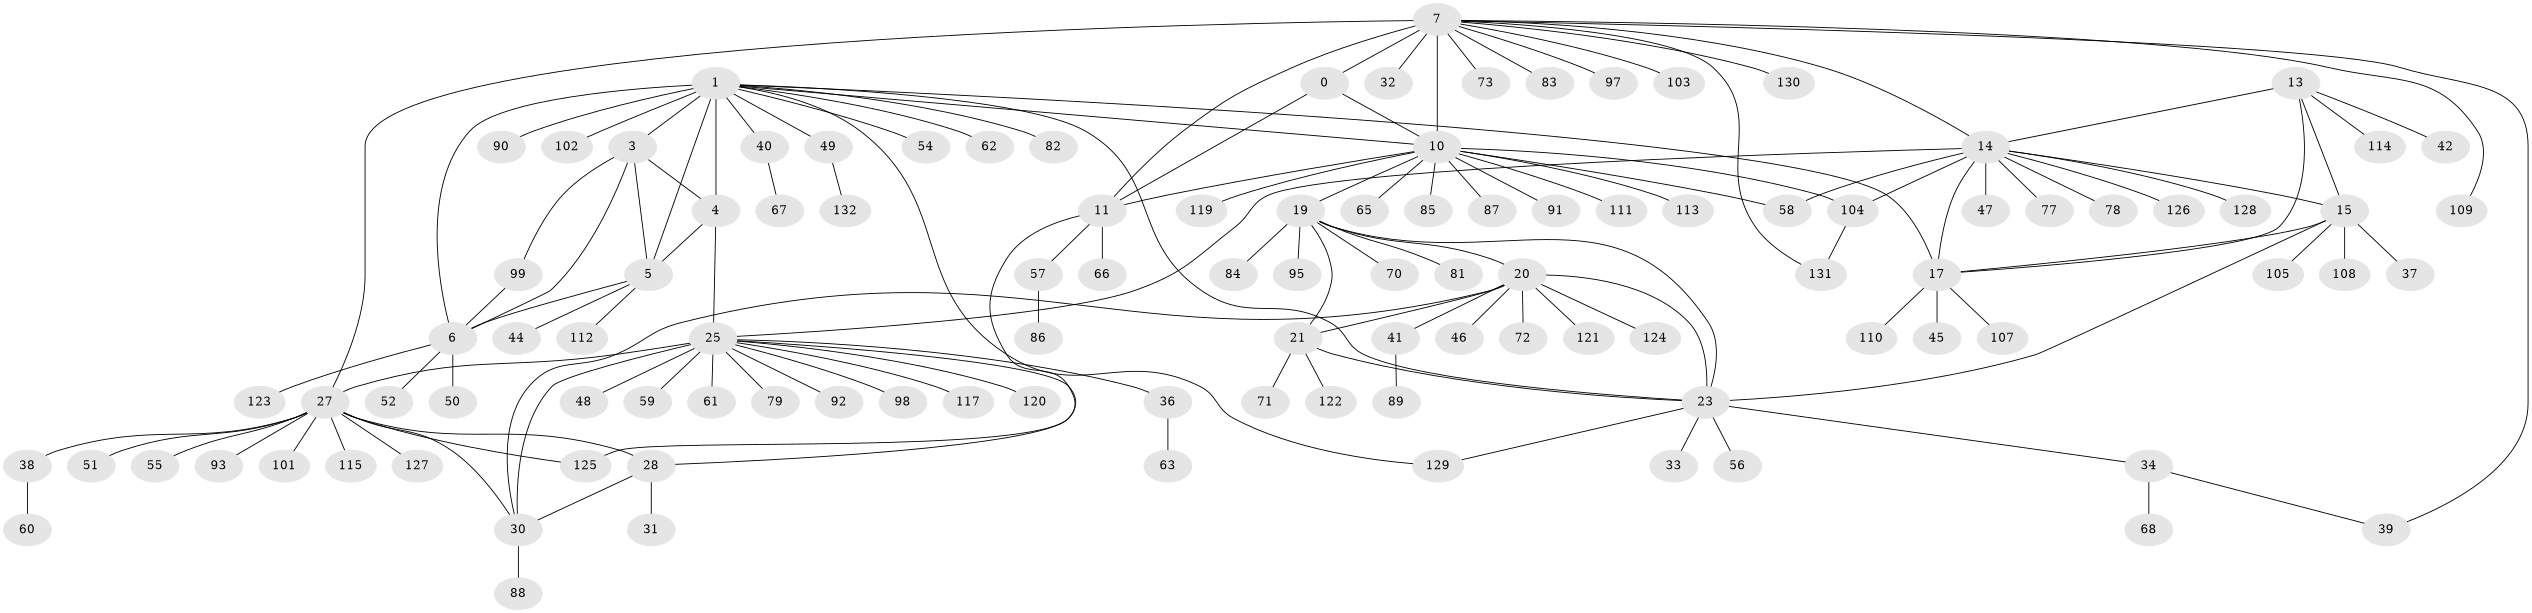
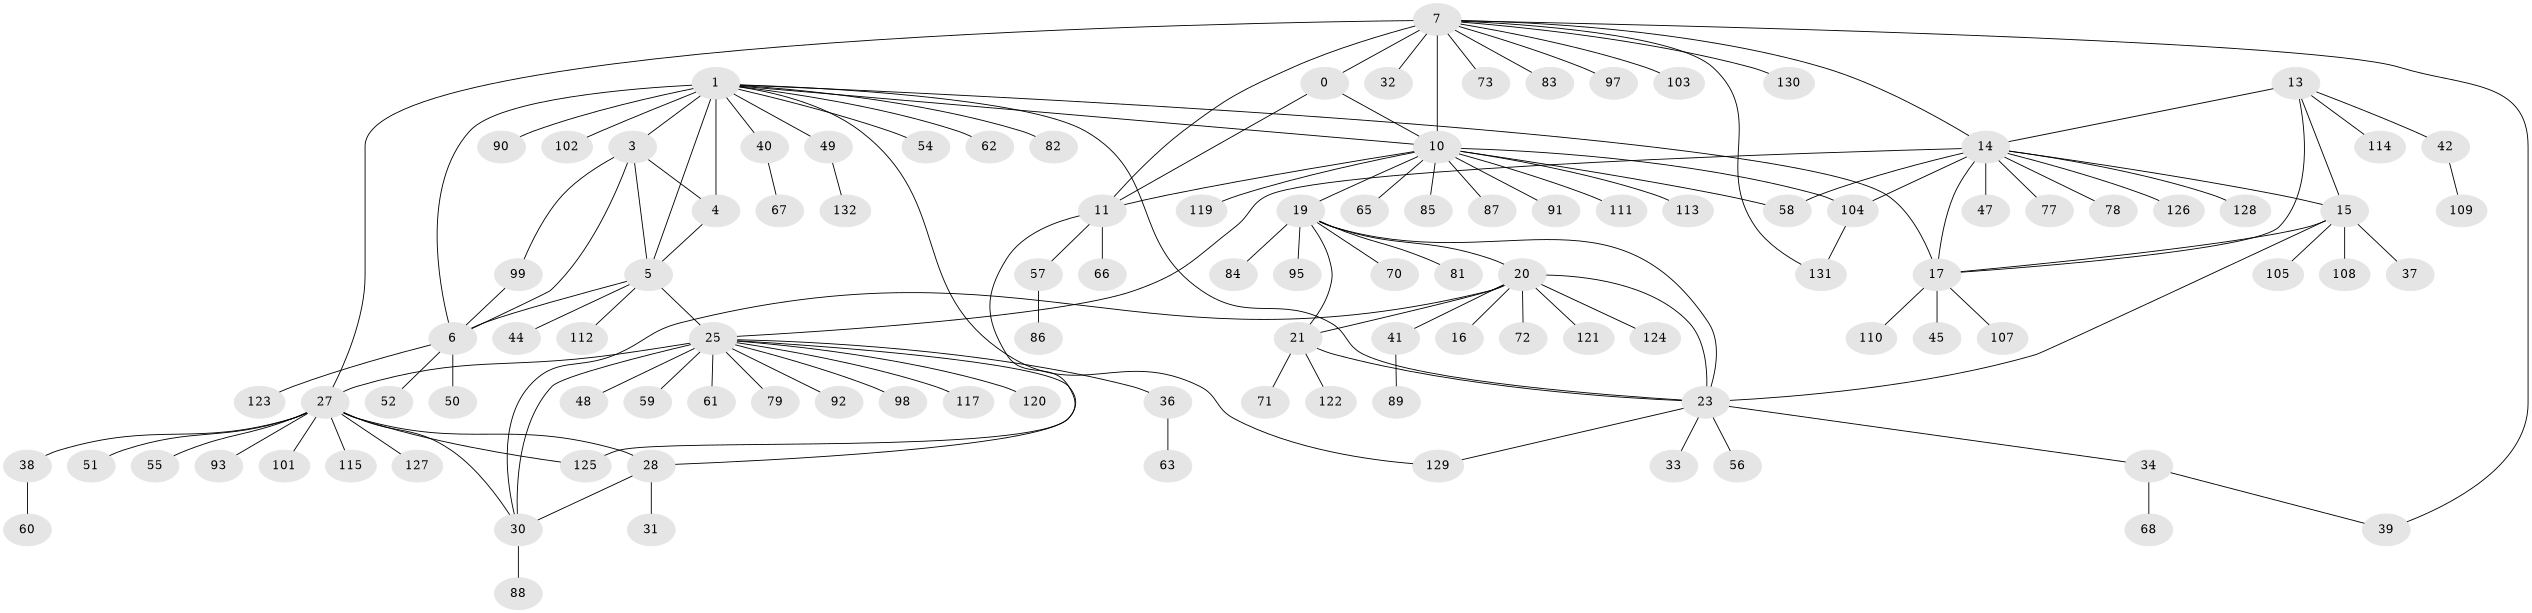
(2262, 57) -> (2454, 179)
(715, 275) -> (681, 307)
(1459, 338) -> (1459, 338)
